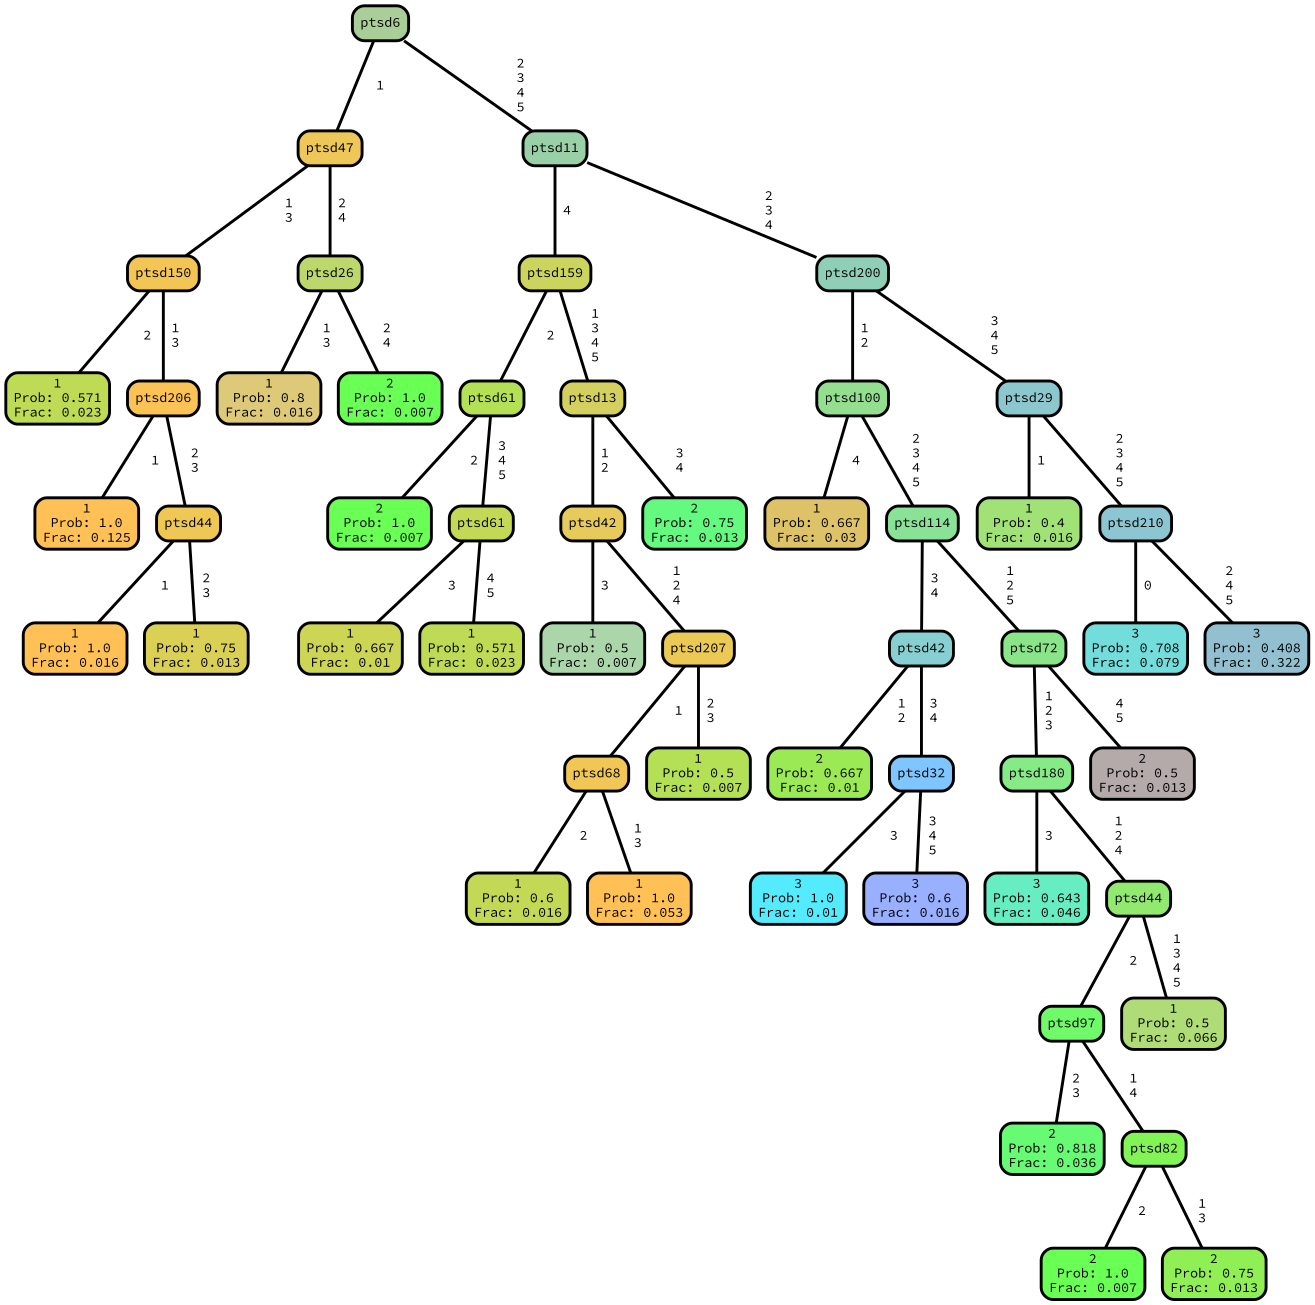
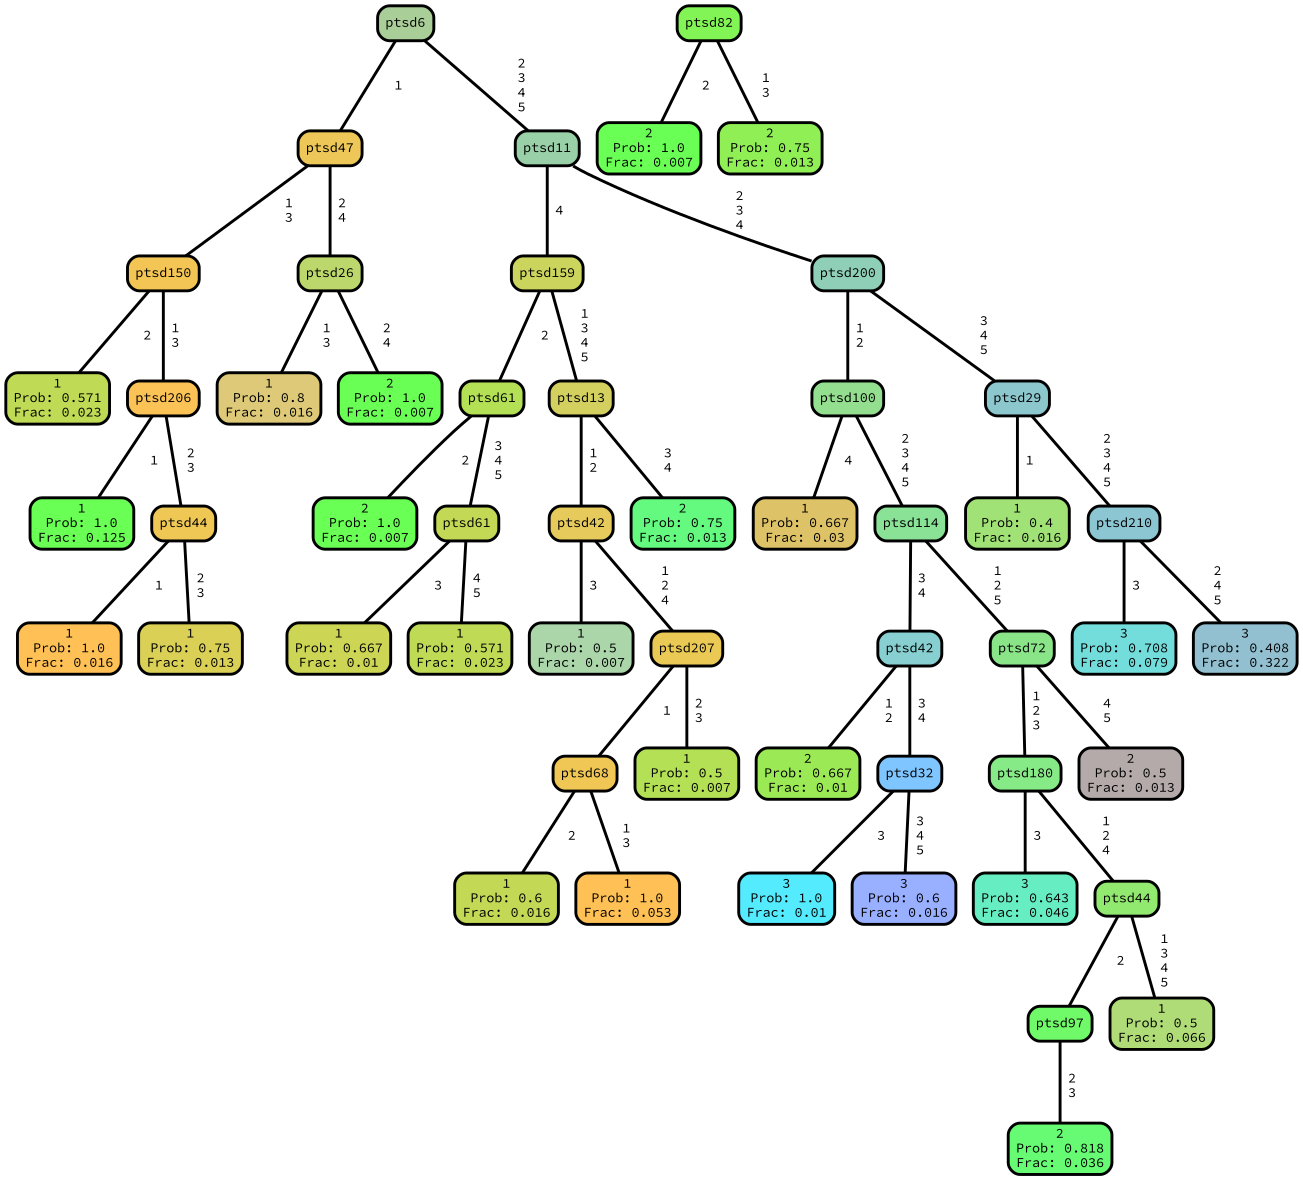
(87, 524) -> (82, 524)
(1144, 586) -> (1132, 586)
(1113, 1086) -> none
